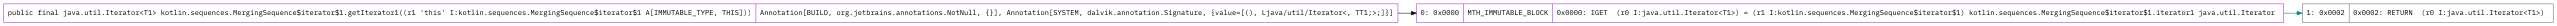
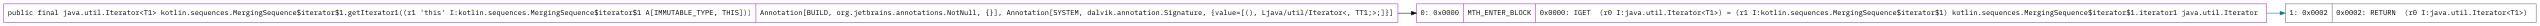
(1508, 13) -> (1499, 13)
